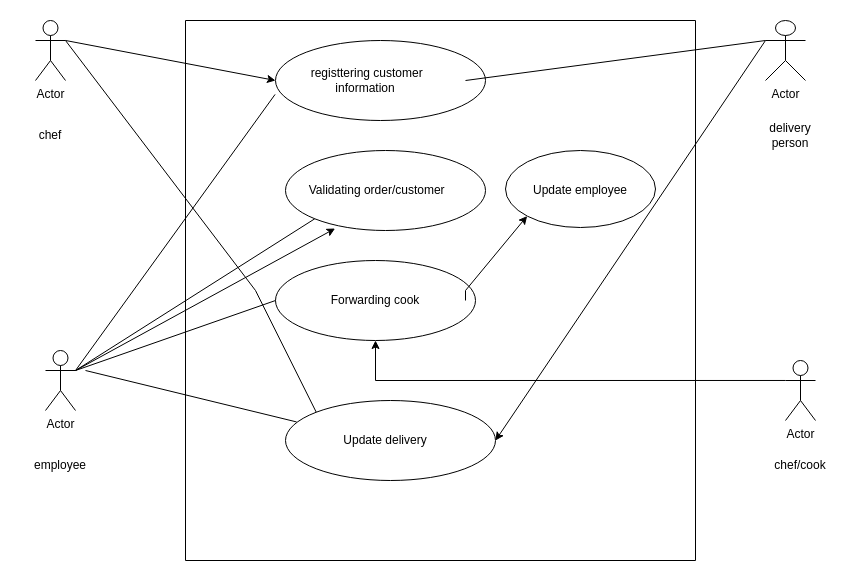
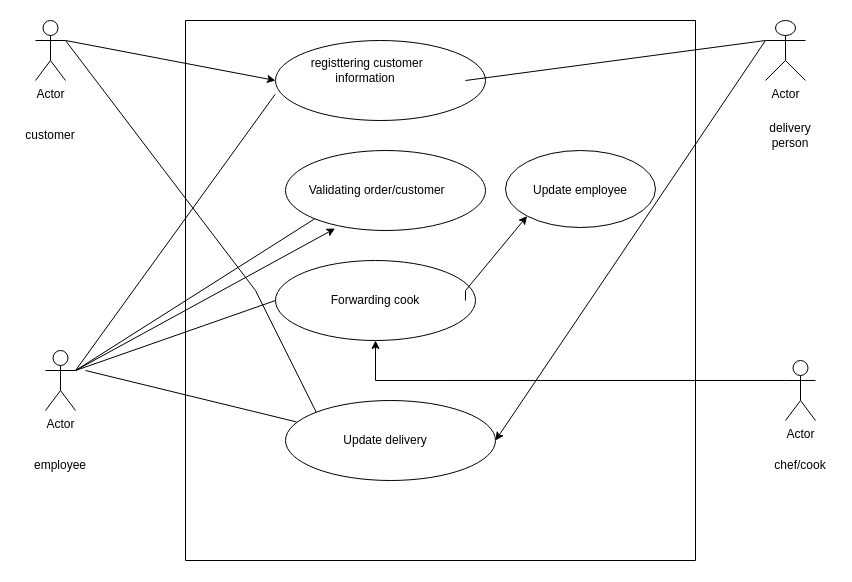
(366, 81) -> (366, 71)
(51, 136) -> (51, 136)
